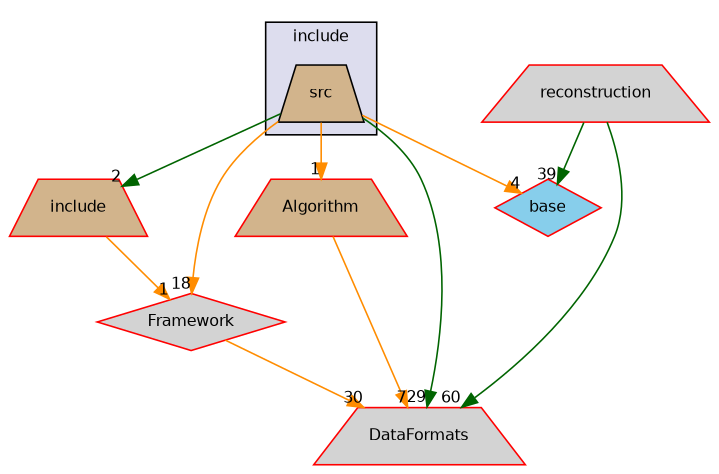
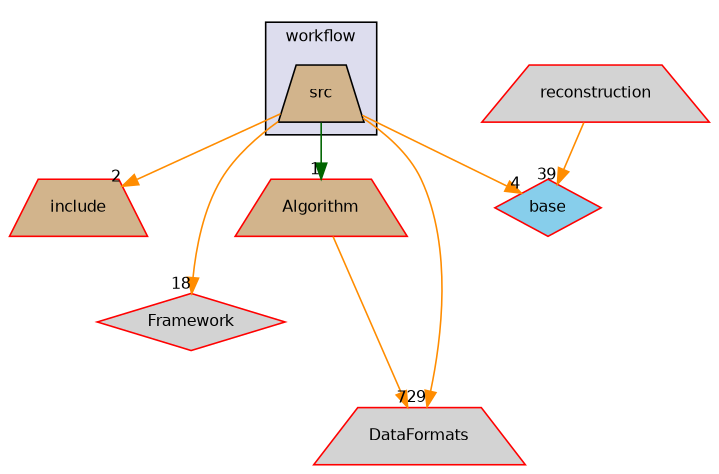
(321, 37) -> (321, 37)
(321, 145) -> (321, 145)
(574, 146) -> (574, 146)
(209, 147) -> (209, 147)
(439, 242) -> (439, 242)
(132, 262) -> none
(591, 280) -> none
(287, 370) -> none
